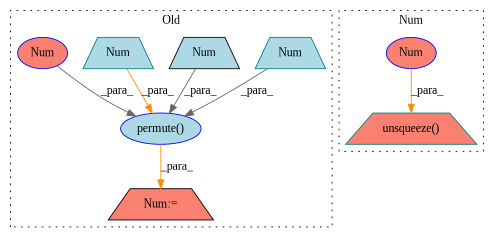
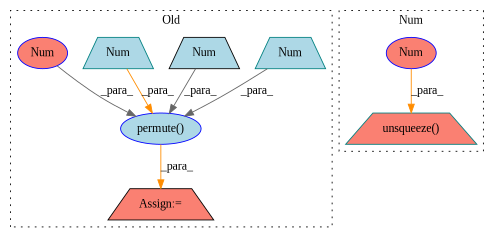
(161, 204) -> (161, 204)
